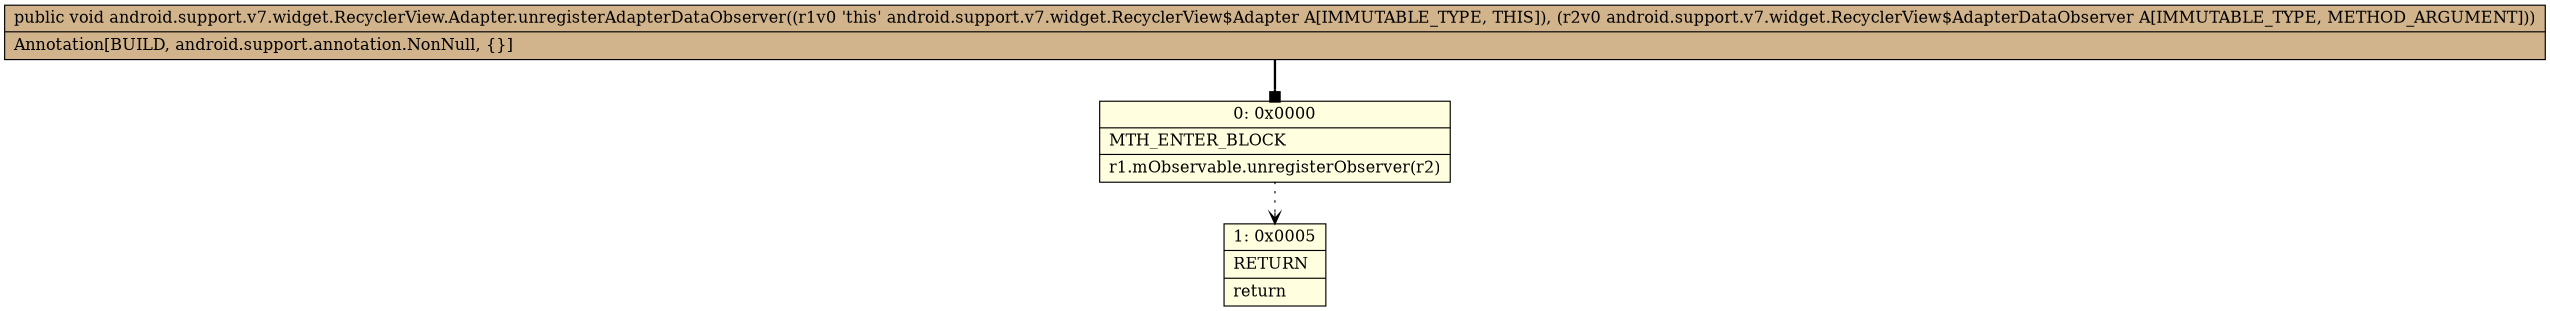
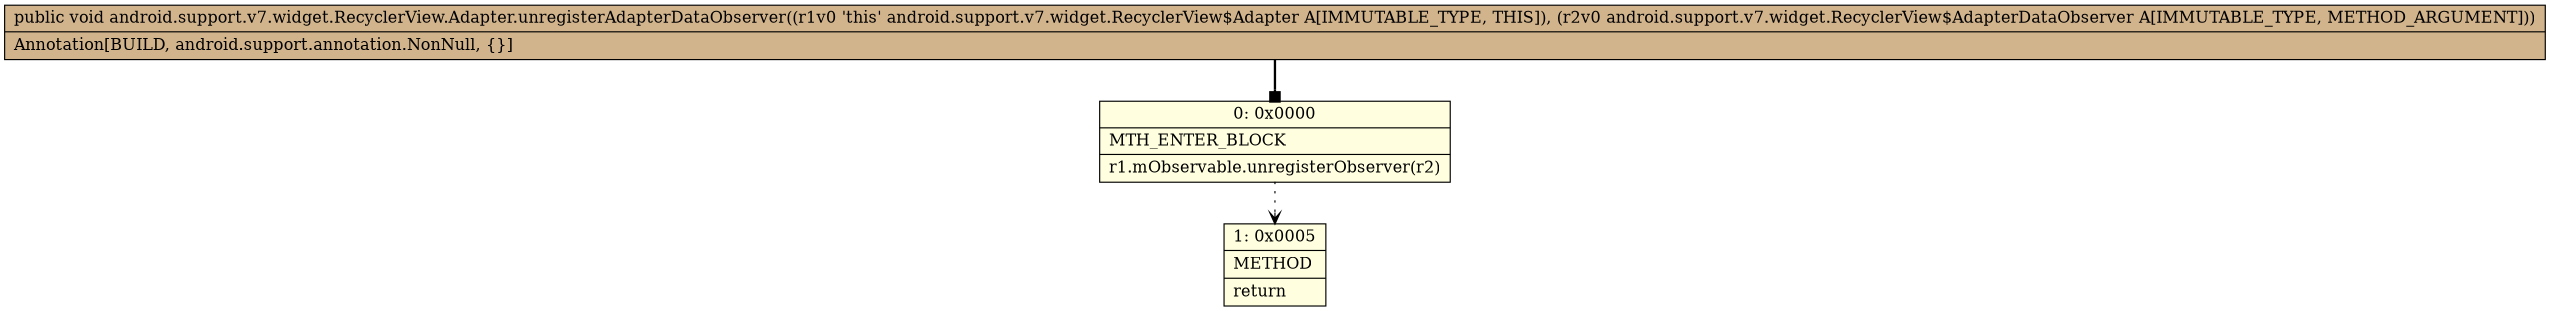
(1271, 264) -> (1273, 264)
